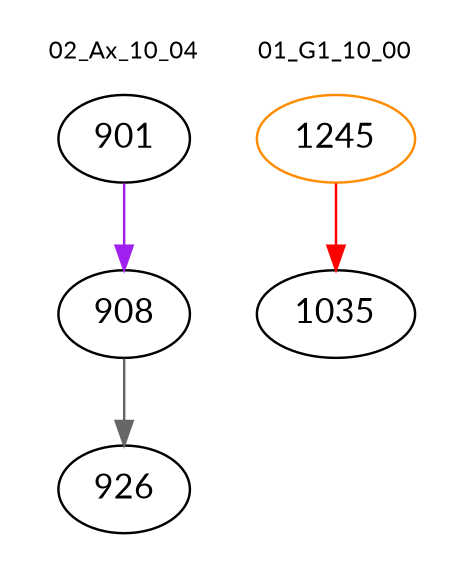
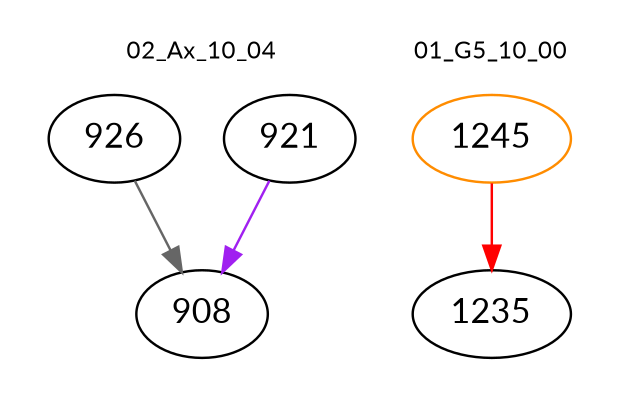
(336, 52) -> (492, 52)
(124, 139) -> (290, 139)
(336, 314) -> (492, 314)
(124, 390) -> (153, 216)
